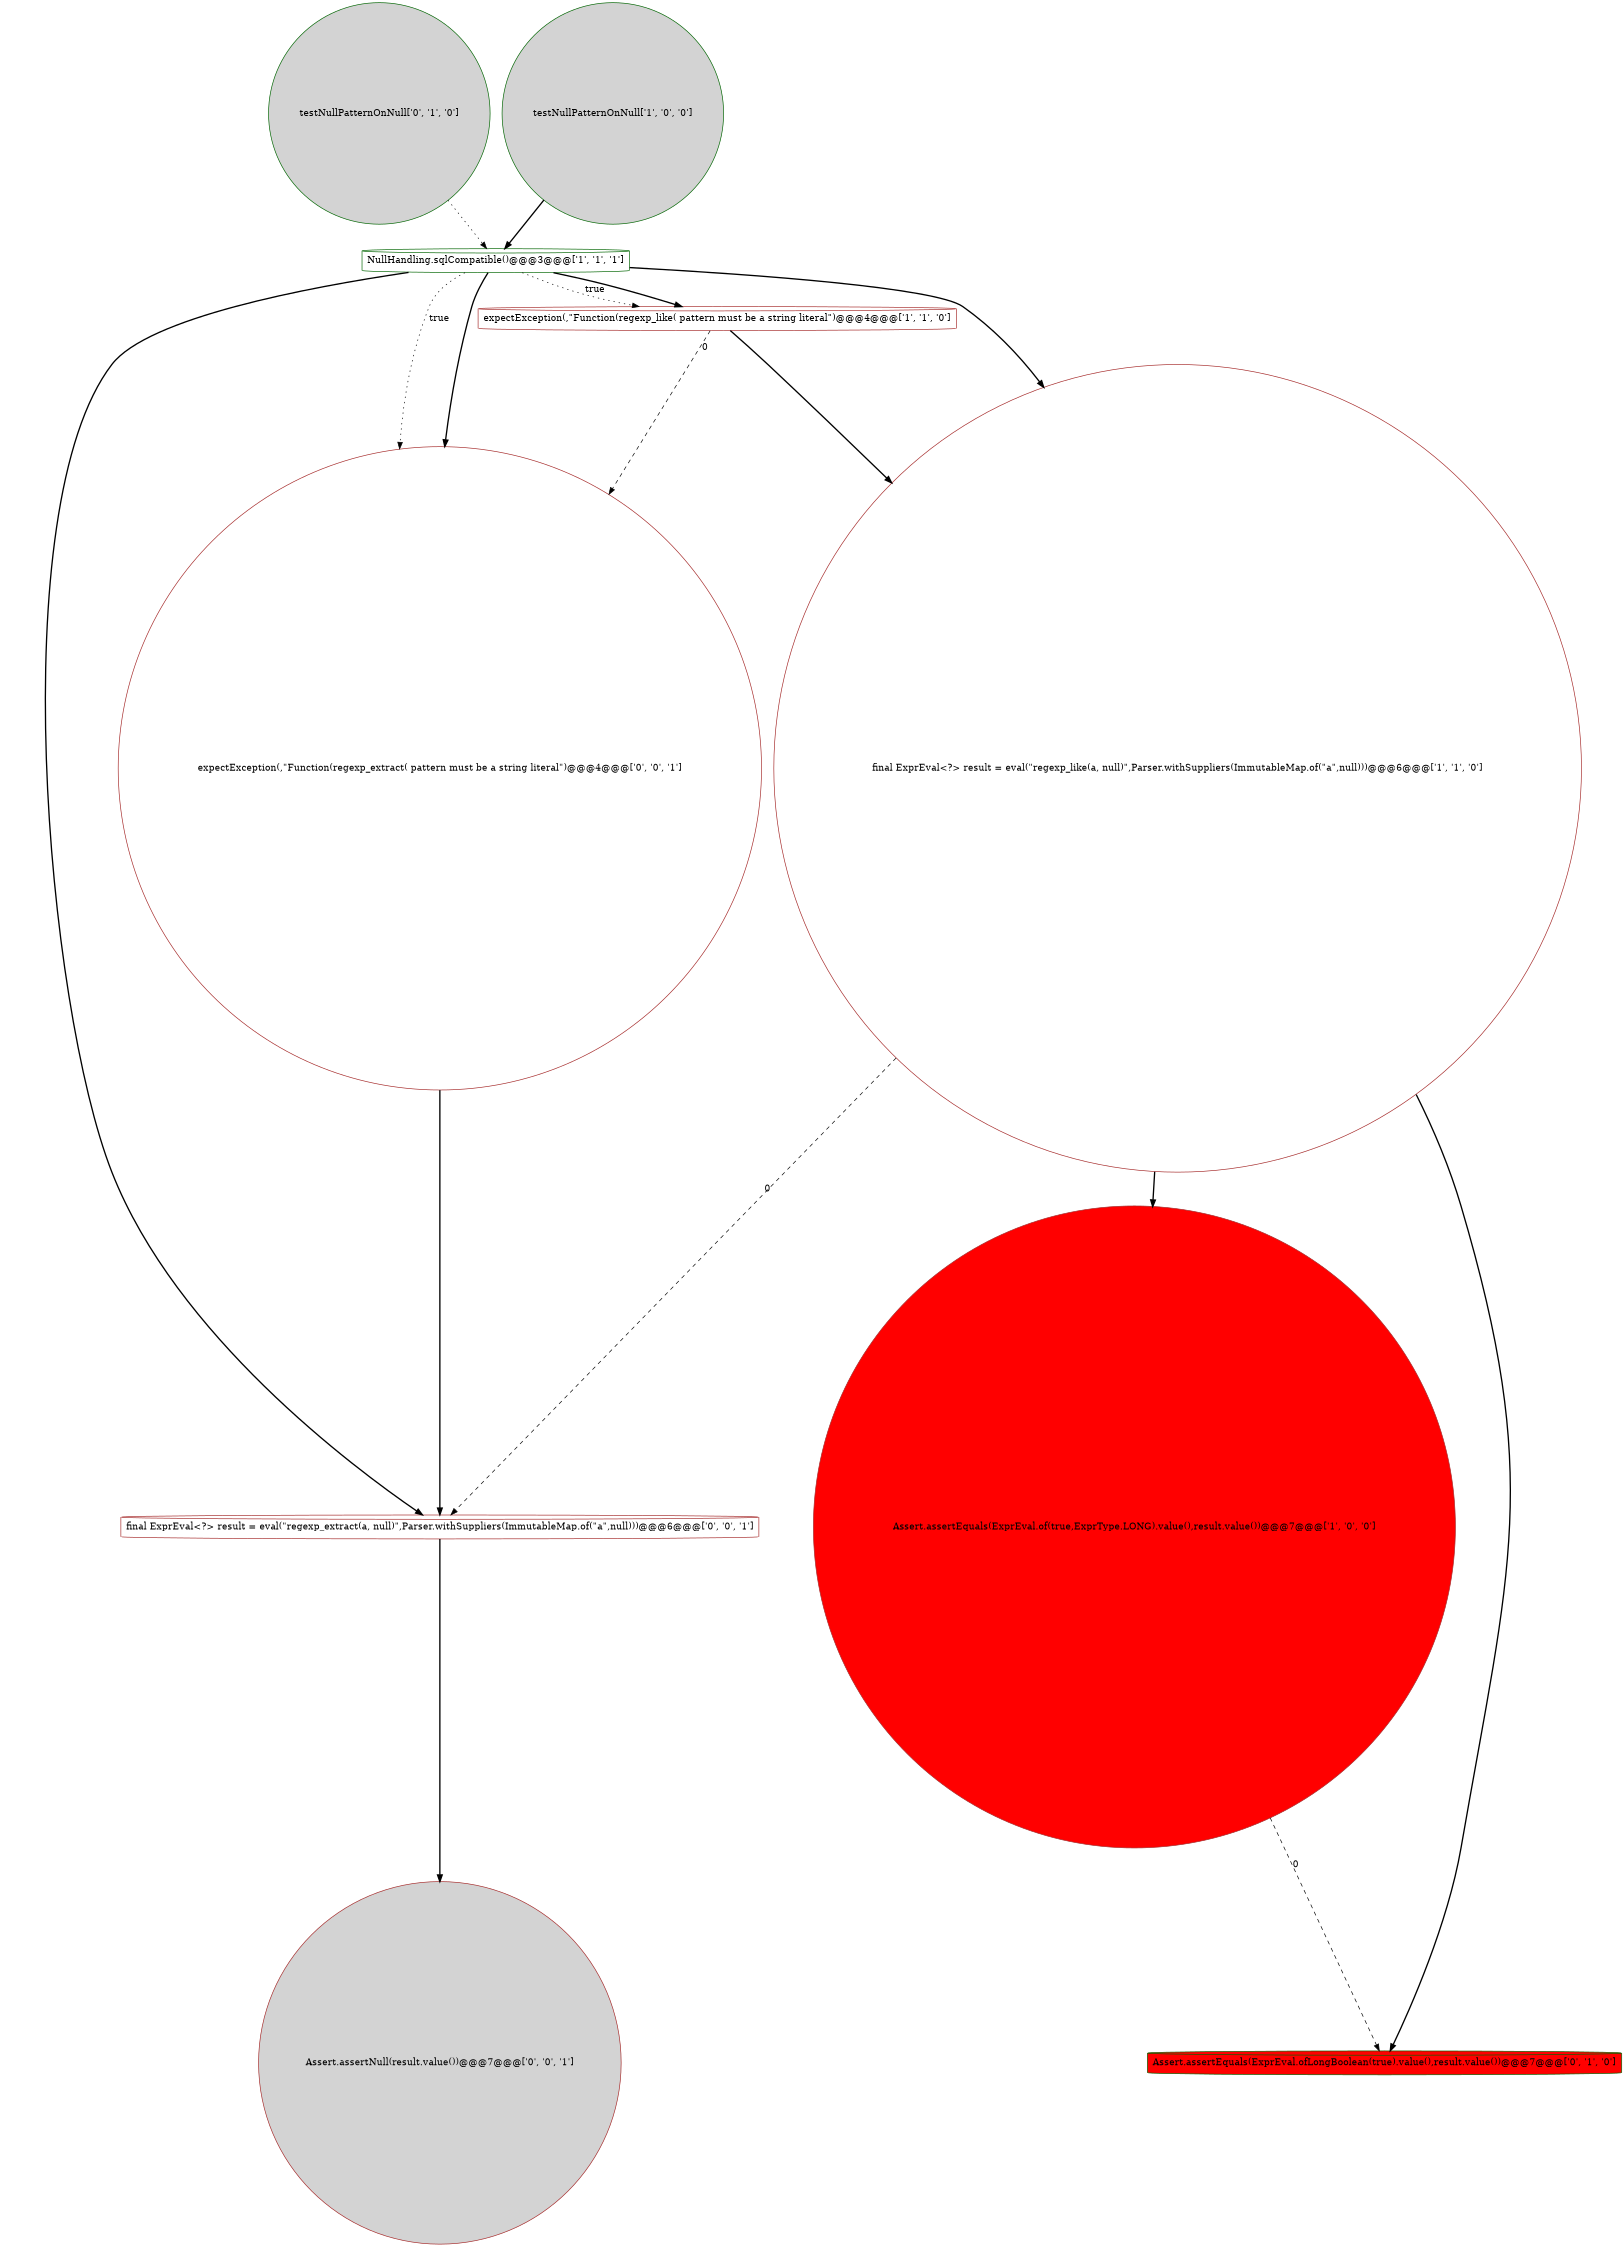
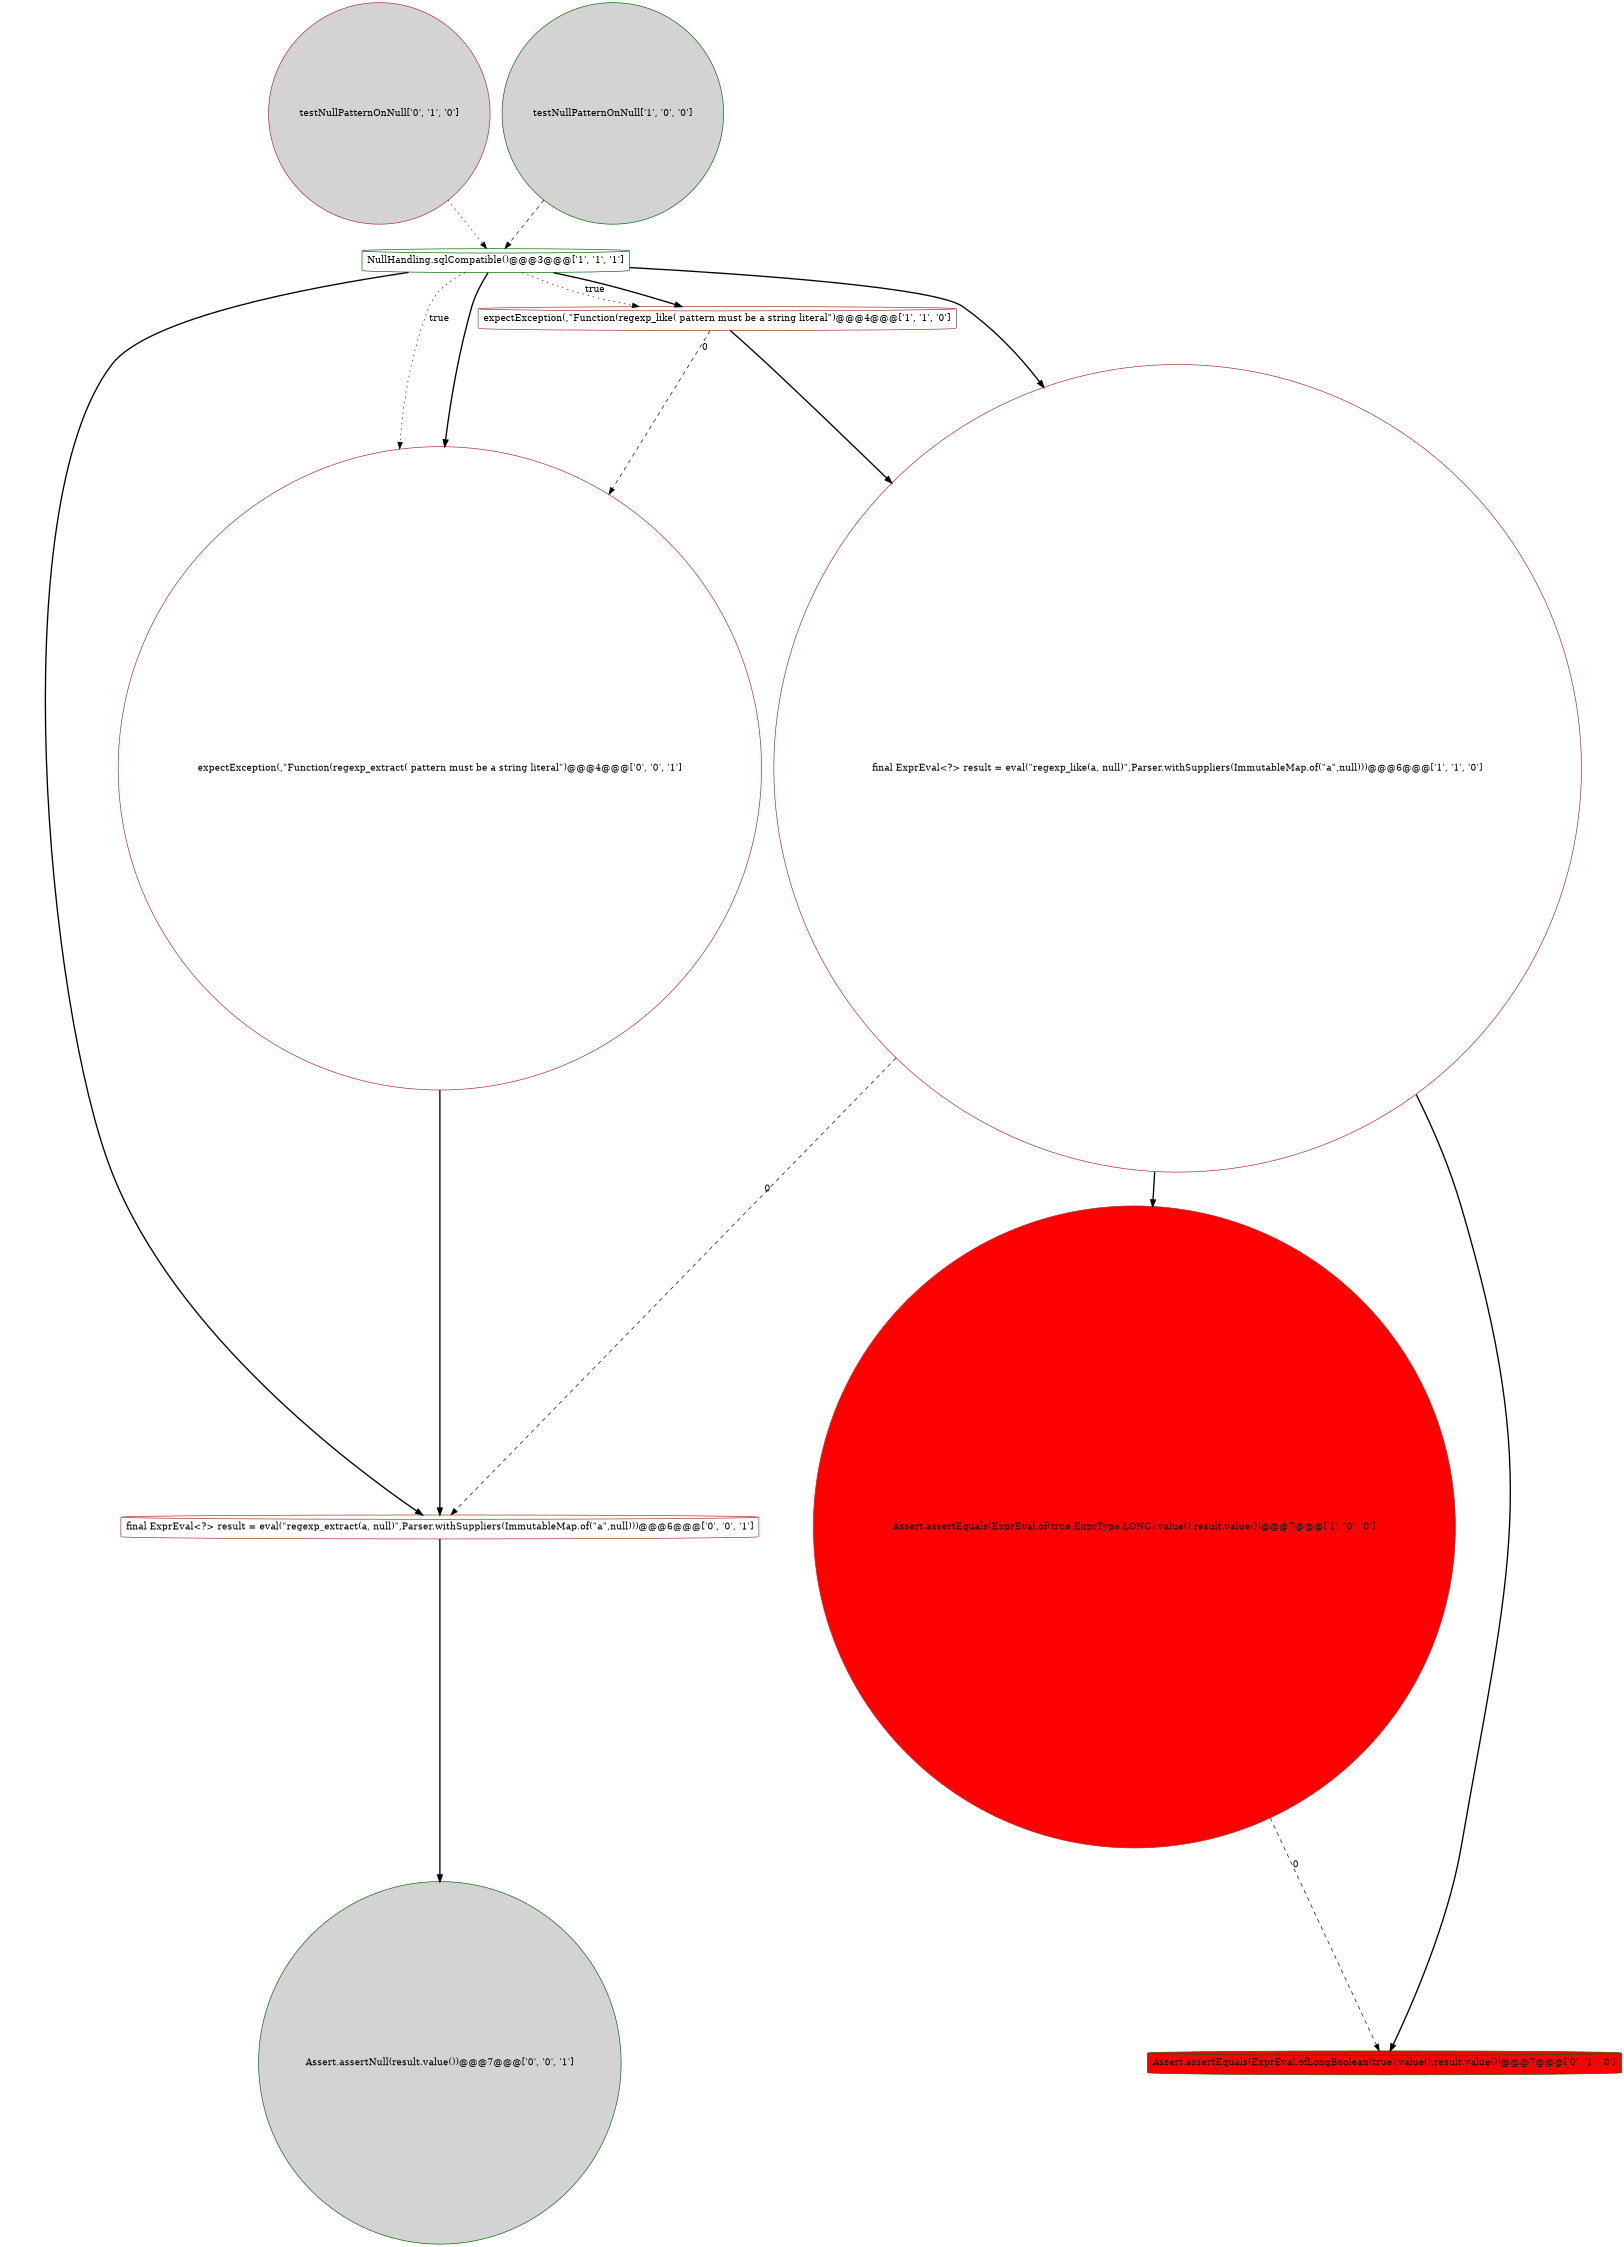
(379, 113) -> (379, 113)
(527, 222) -> (527, 222)
(440, 2063) -> (440, 2063)
